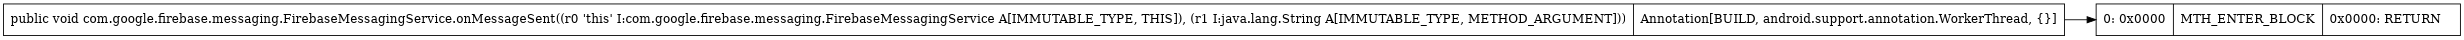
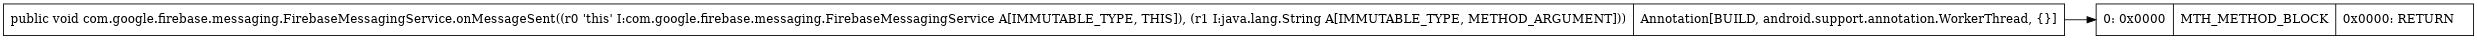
(2248, 19) -> (2255, 19)
